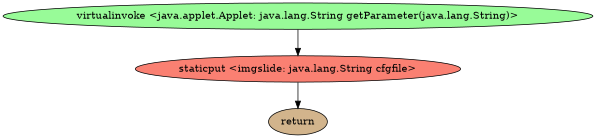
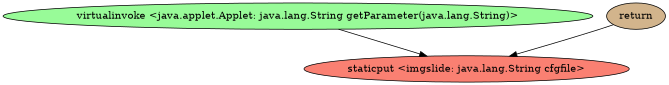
(298, 92) -> (565, 40)
